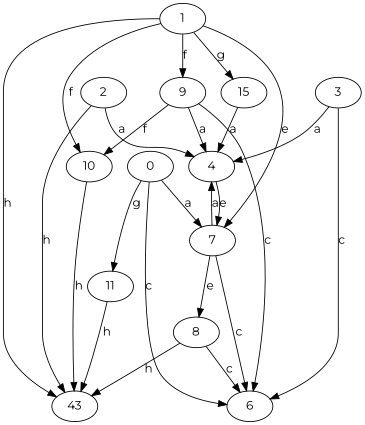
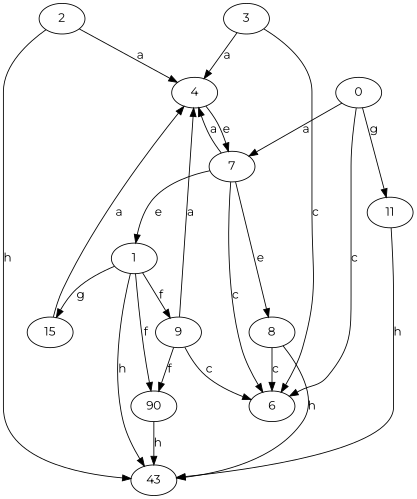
(282, 111) -> (162, 191)
(89, 167) -> (154, 406)
